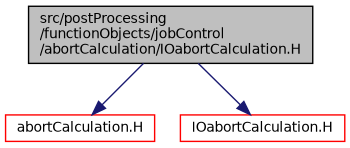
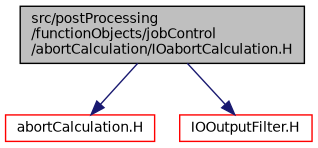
(263, 128) -> (246, 128)
